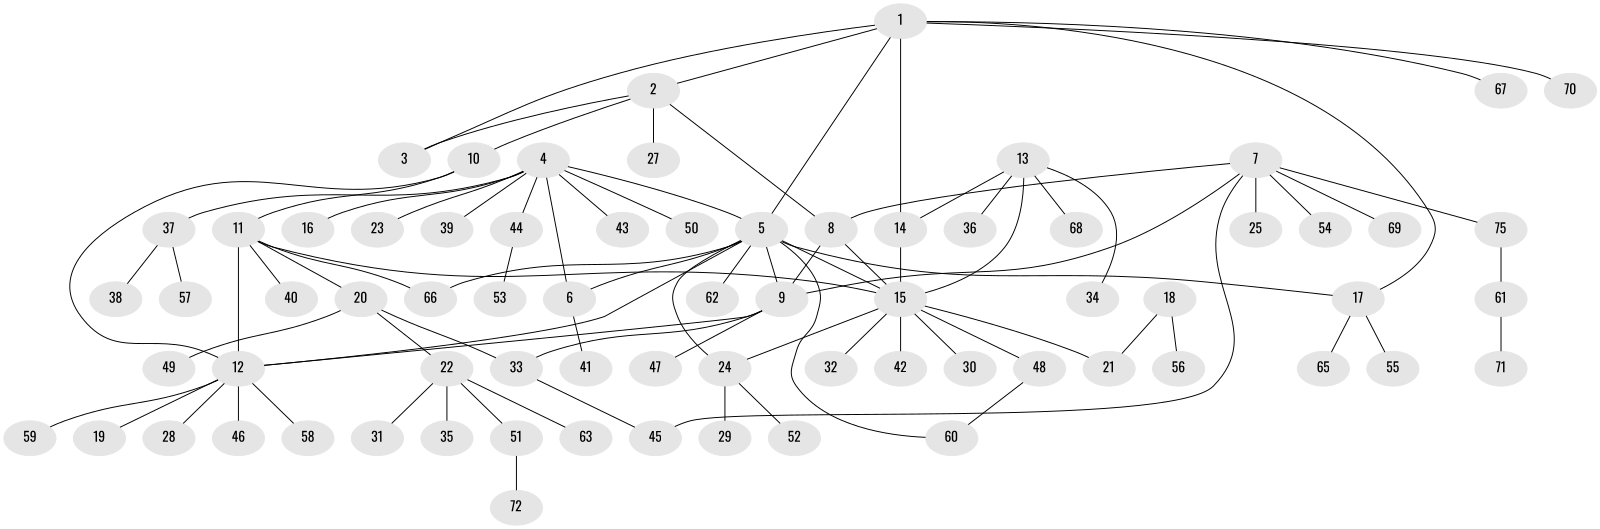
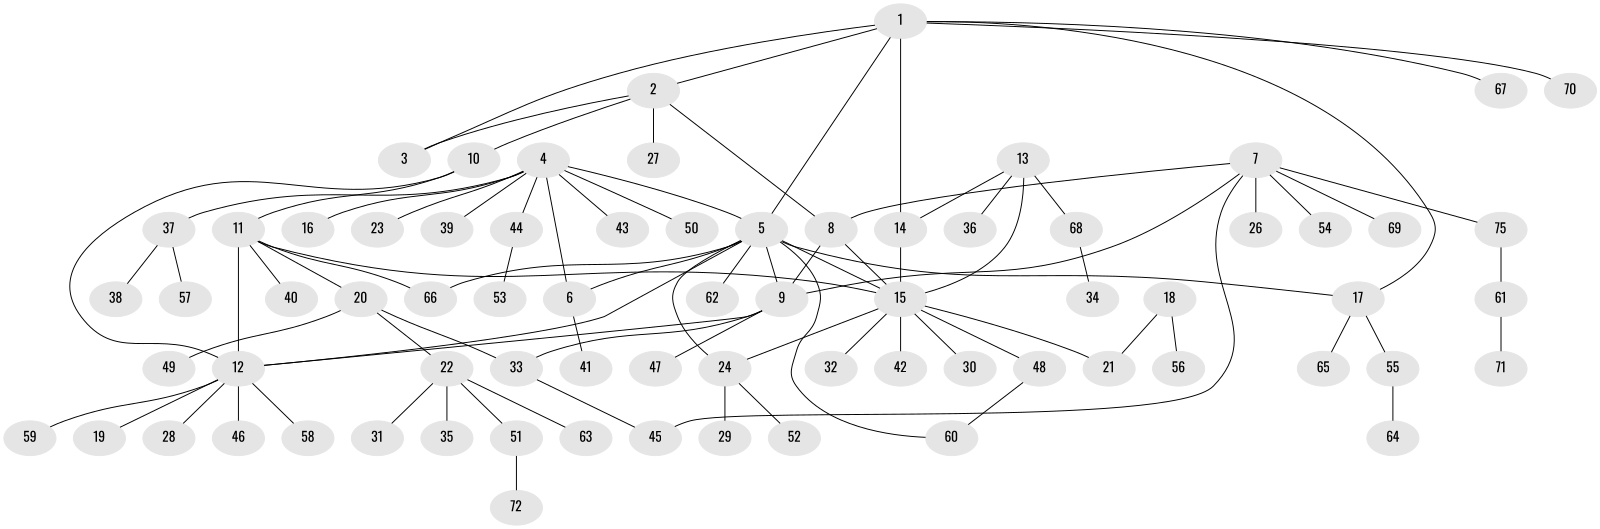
(1109, 210) -> (1084, 264)
(1256, 230) -> (1256, 230)
none -> (1393, 438)
